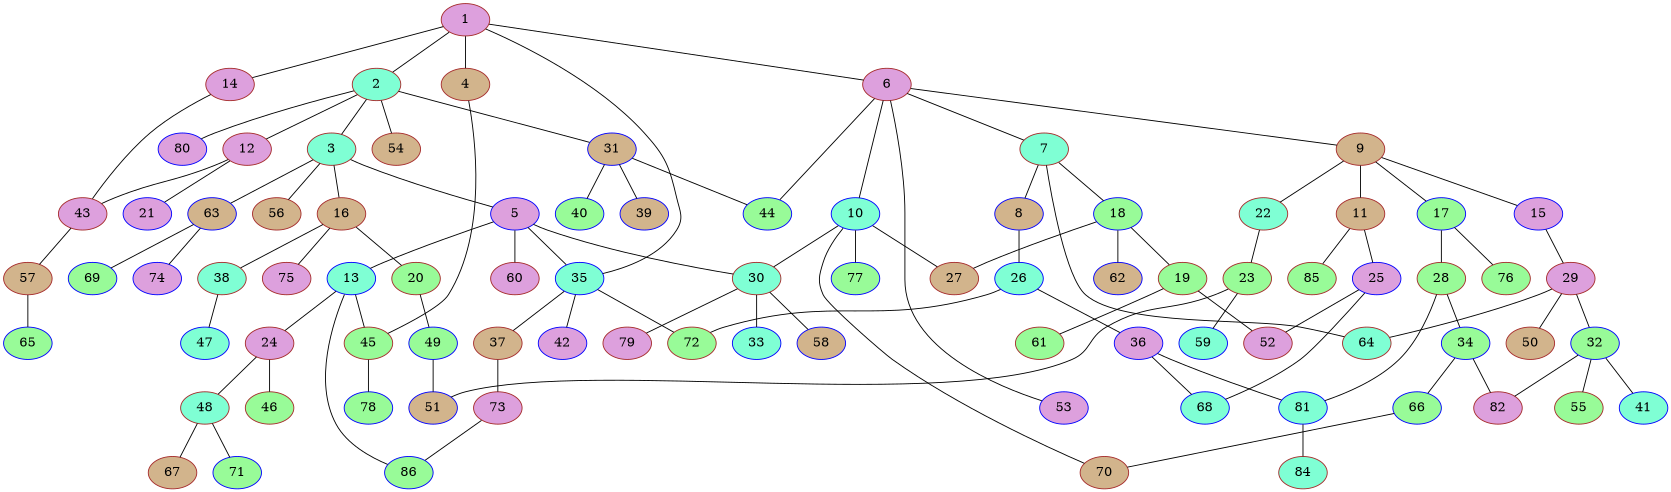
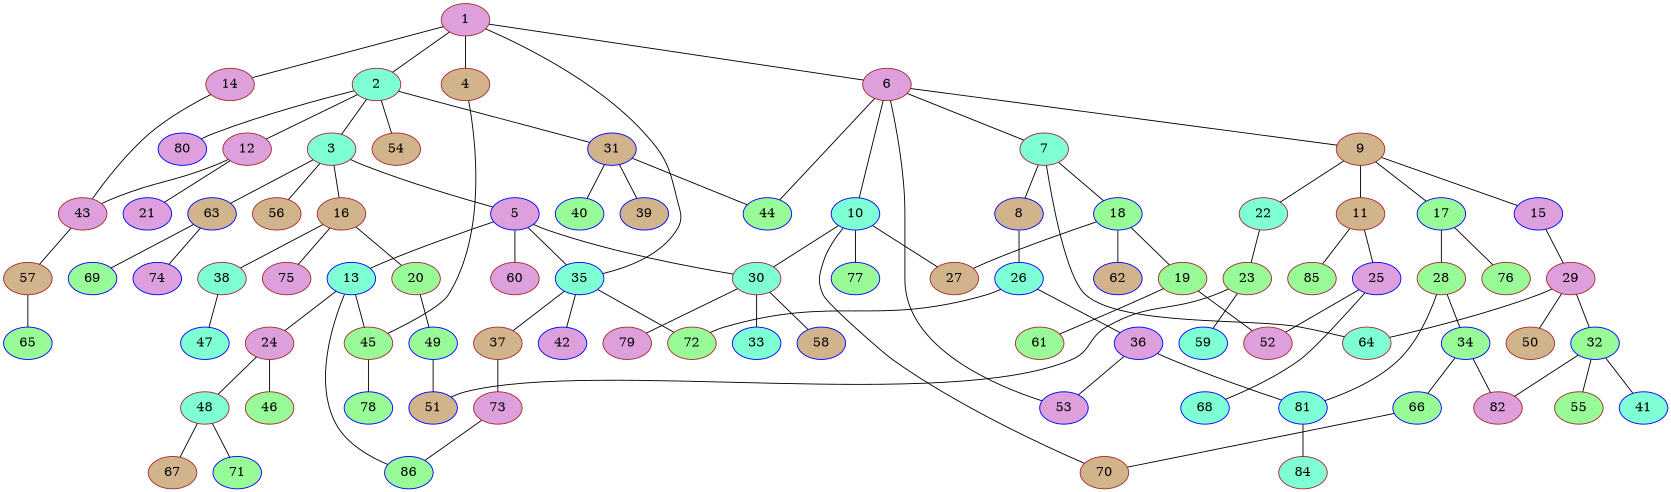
(1172, 376) -> (1101, 376)
